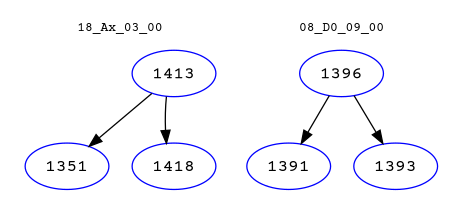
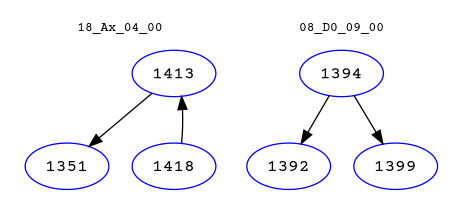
(121, 28) -> (121, 28)
(342, 73) -> (342, 73)
(165, 113) -> (183, 127)
(289, 166) -> (289, 166)
(396, 166) -> (396, 166)
